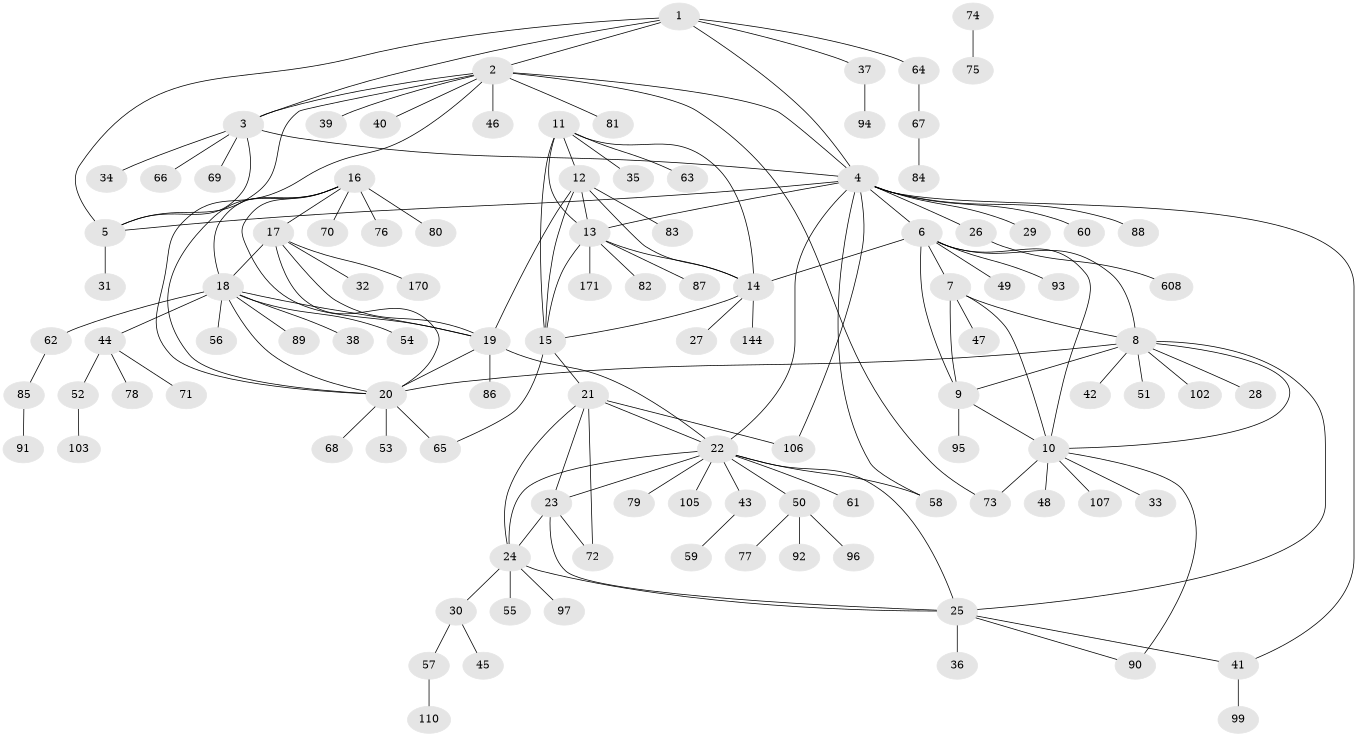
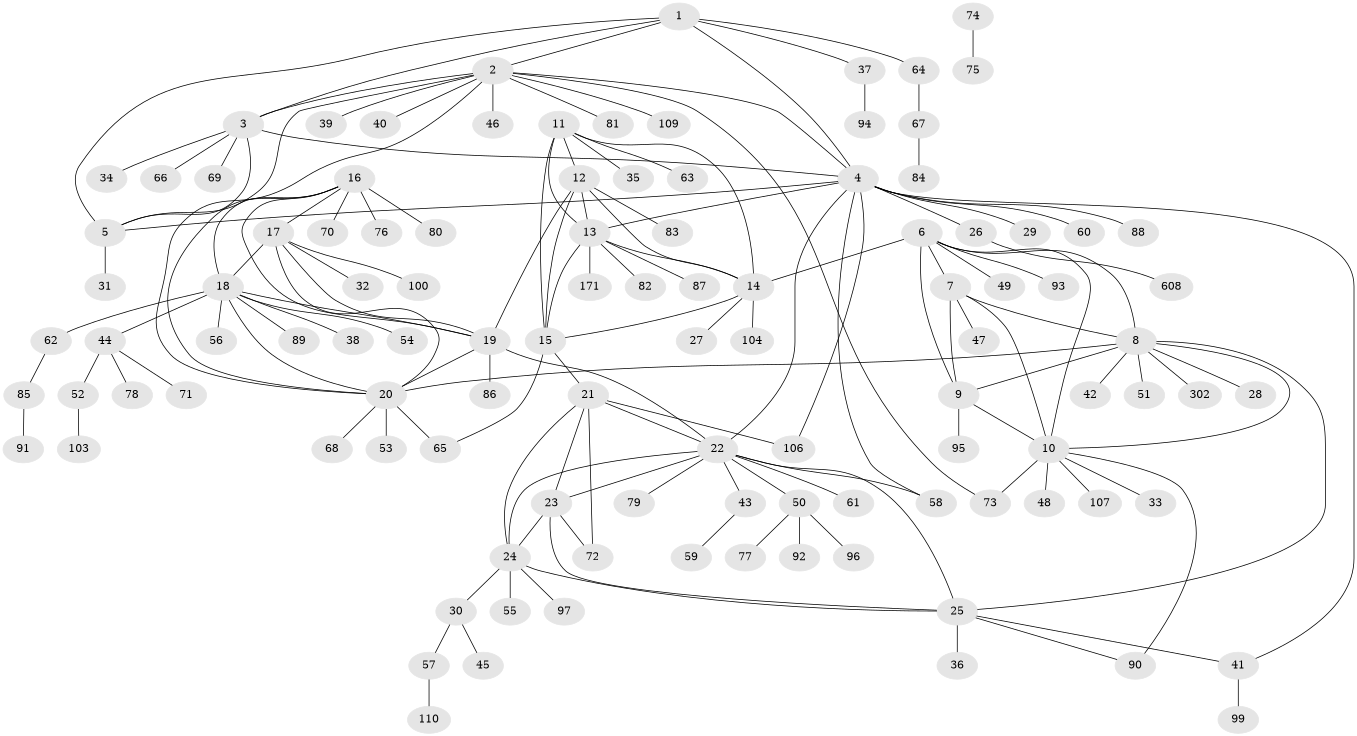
none -> (669, 125)
(890, 206) -> none
(419, 287) -> (419, 287)
(752, 341) -> (752, 341)
(1200, 395) -> (1200, 395)
(690, 503) -> none
